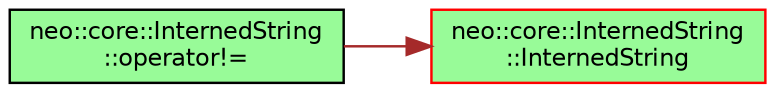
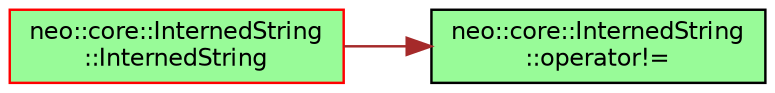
(375, 46) -> (375, 46)
